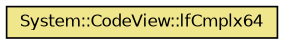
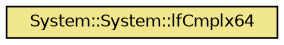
(142, 22) -> (142, 22)
